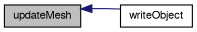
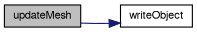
(106, 9) -> (95, 23)
